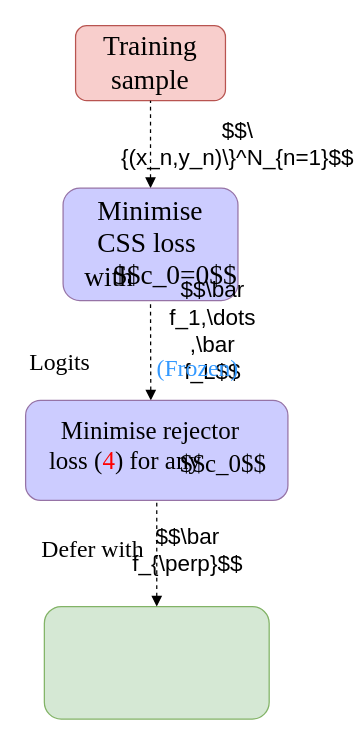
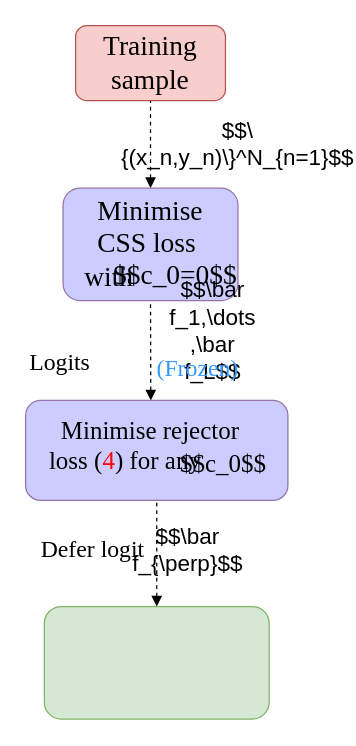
(93, 551) -> (93, 551)
